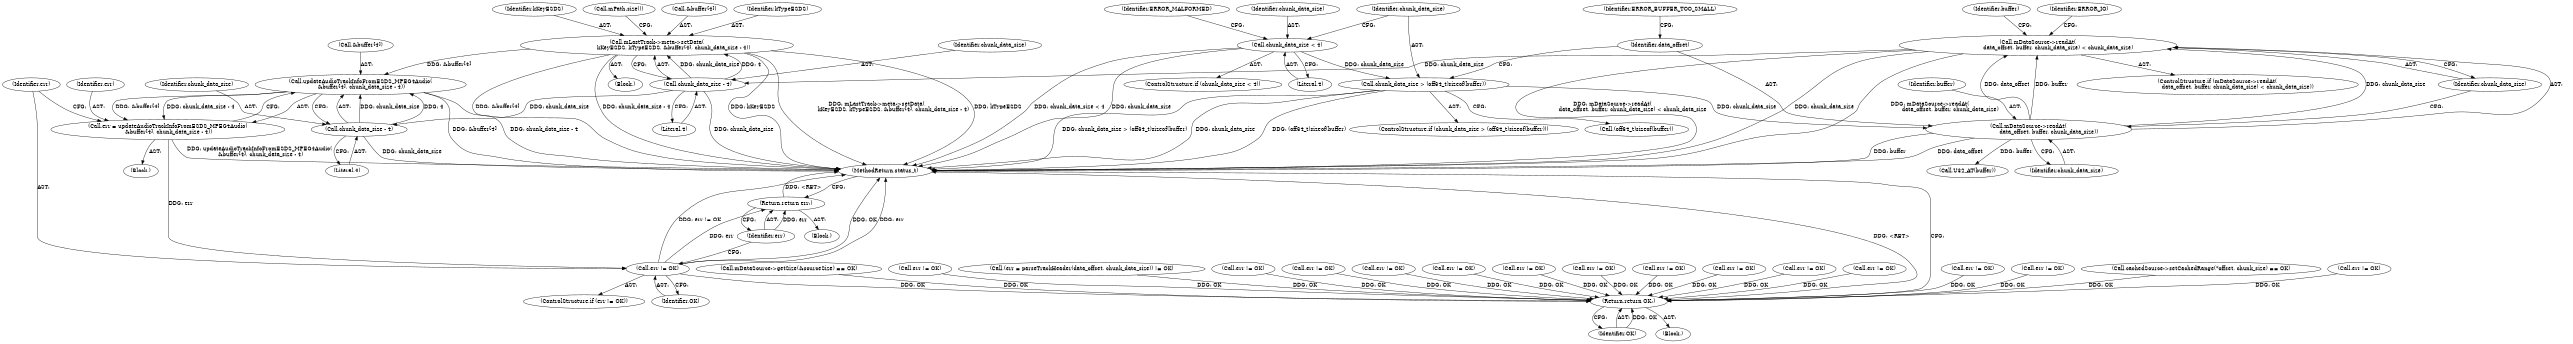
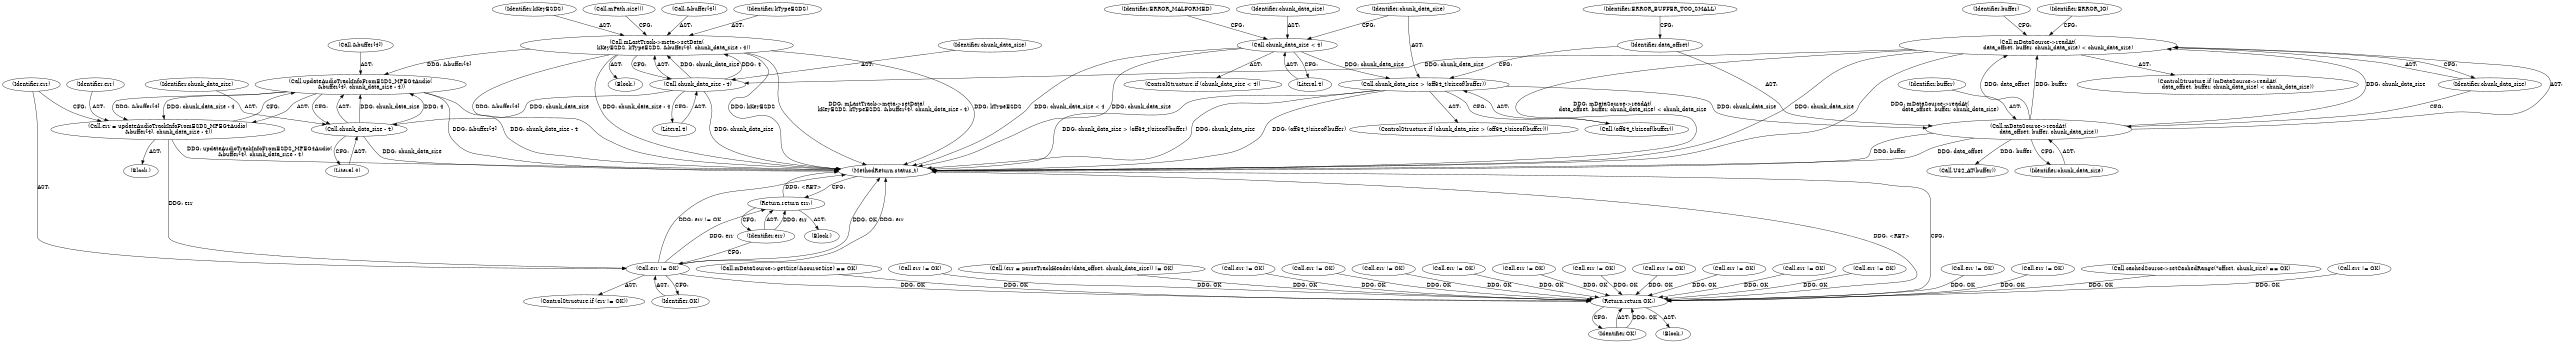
none -> (1511, 117)
